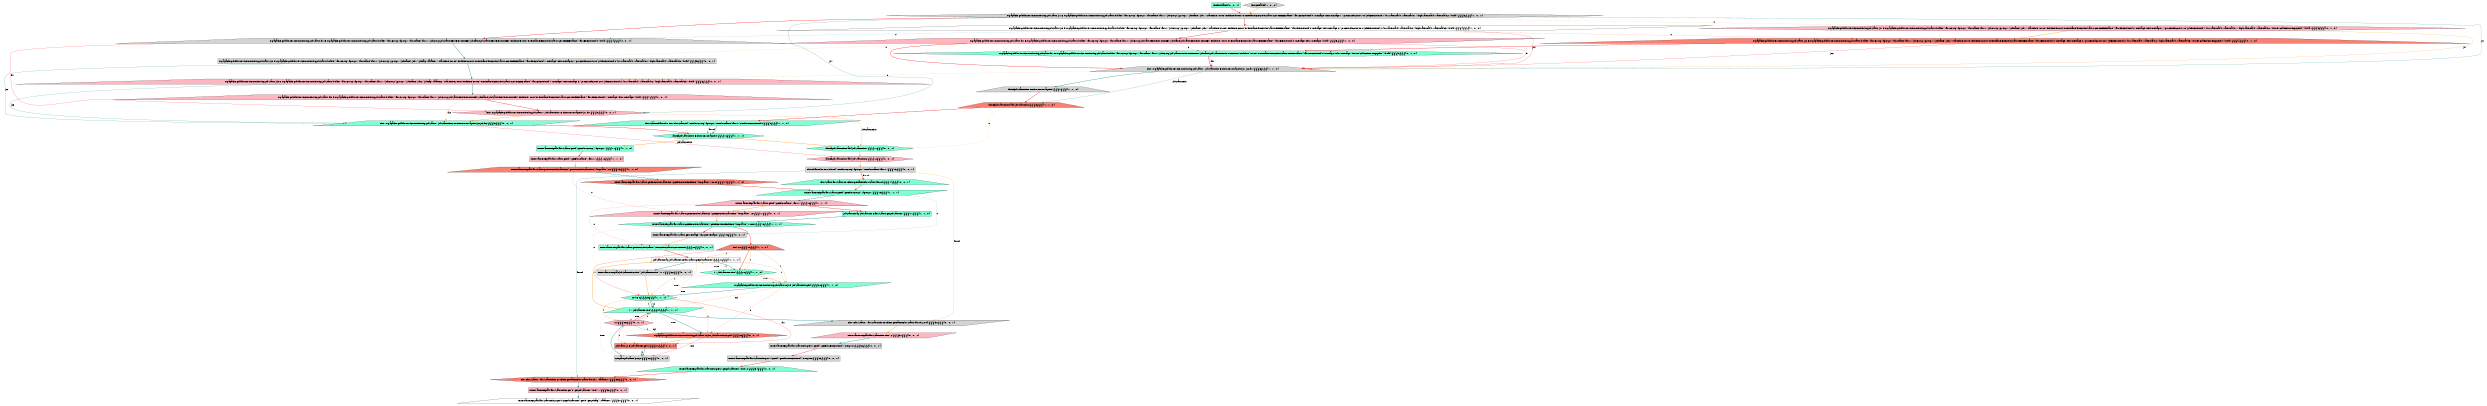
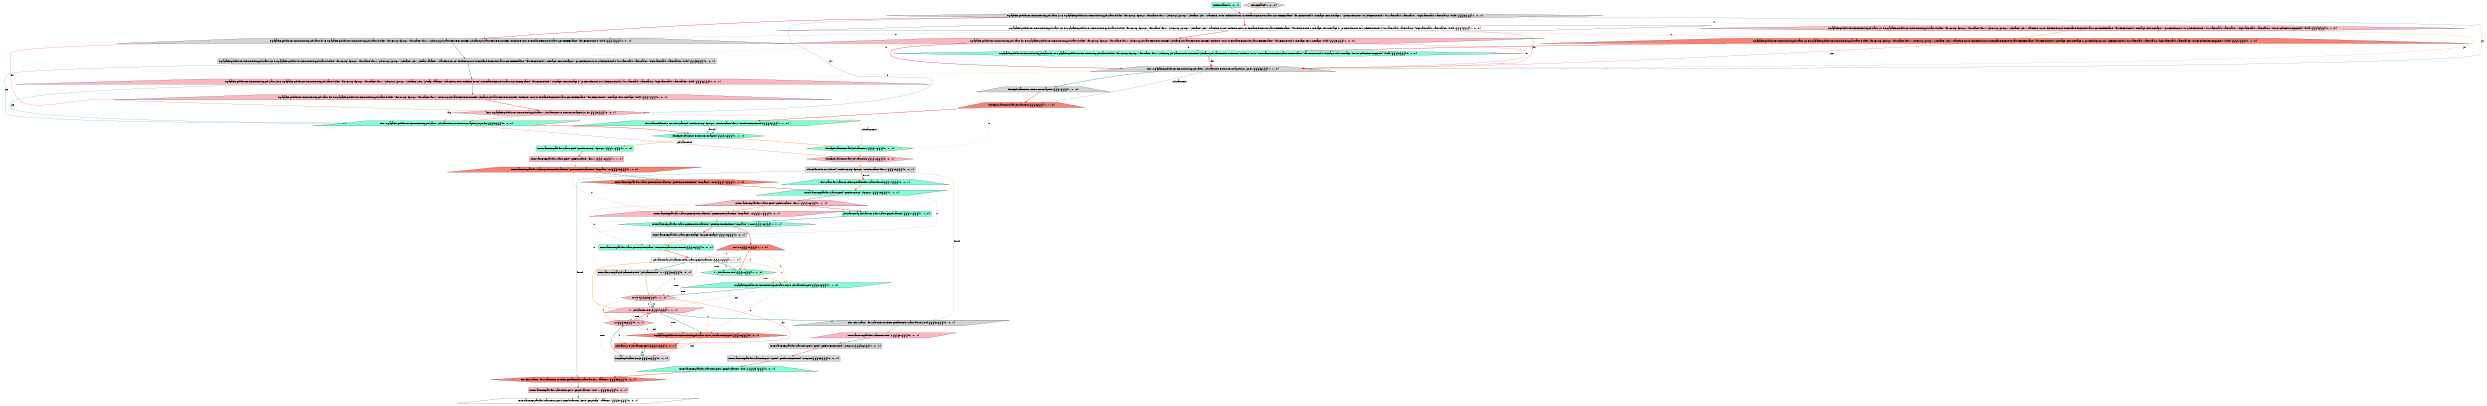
(631, 260) -> none
(649, 298) -> (649, 298)
(654, 310) -> (654, 310)
